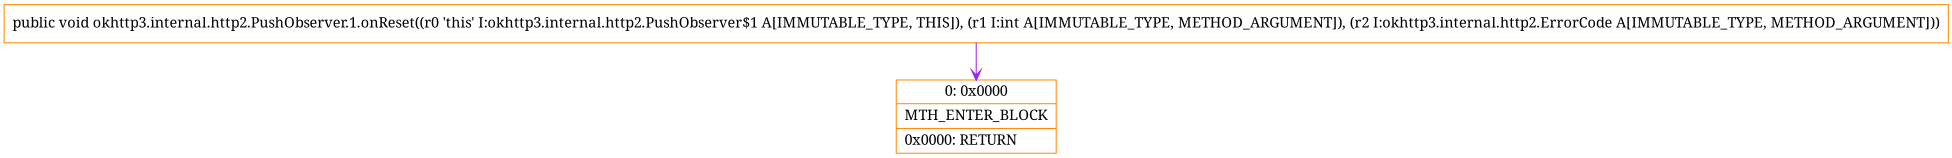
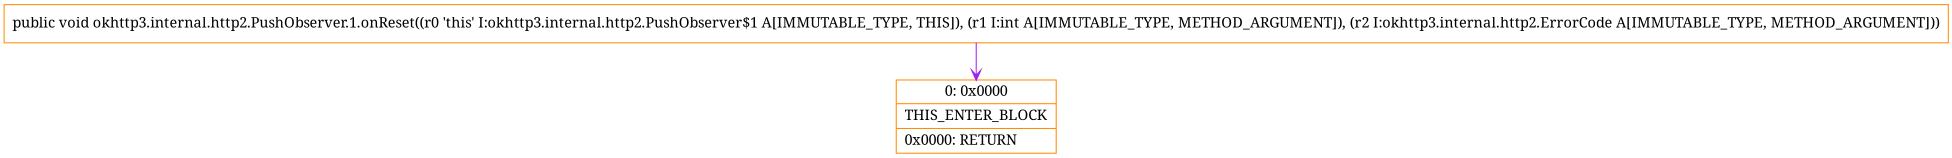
(976, 116) -> (976, 116)
